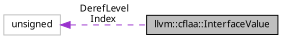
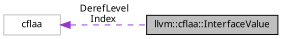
(32, 25) -> (32, 25)
